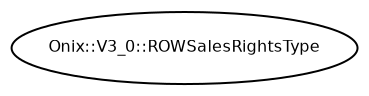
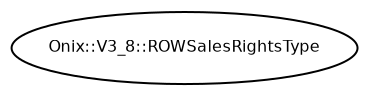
(185, 48) -> (185, 48)
